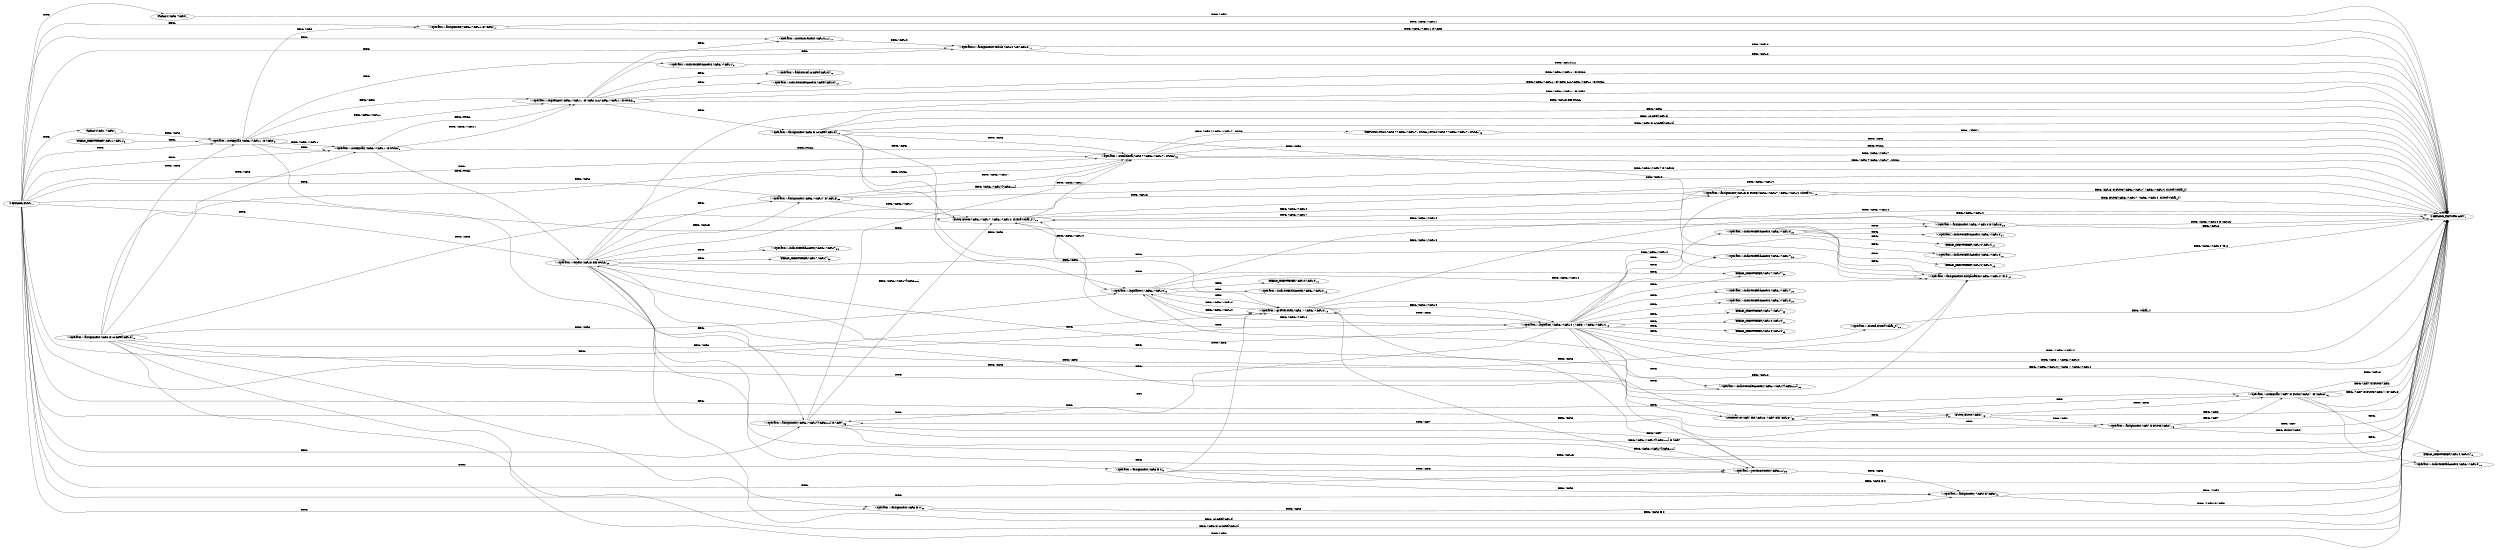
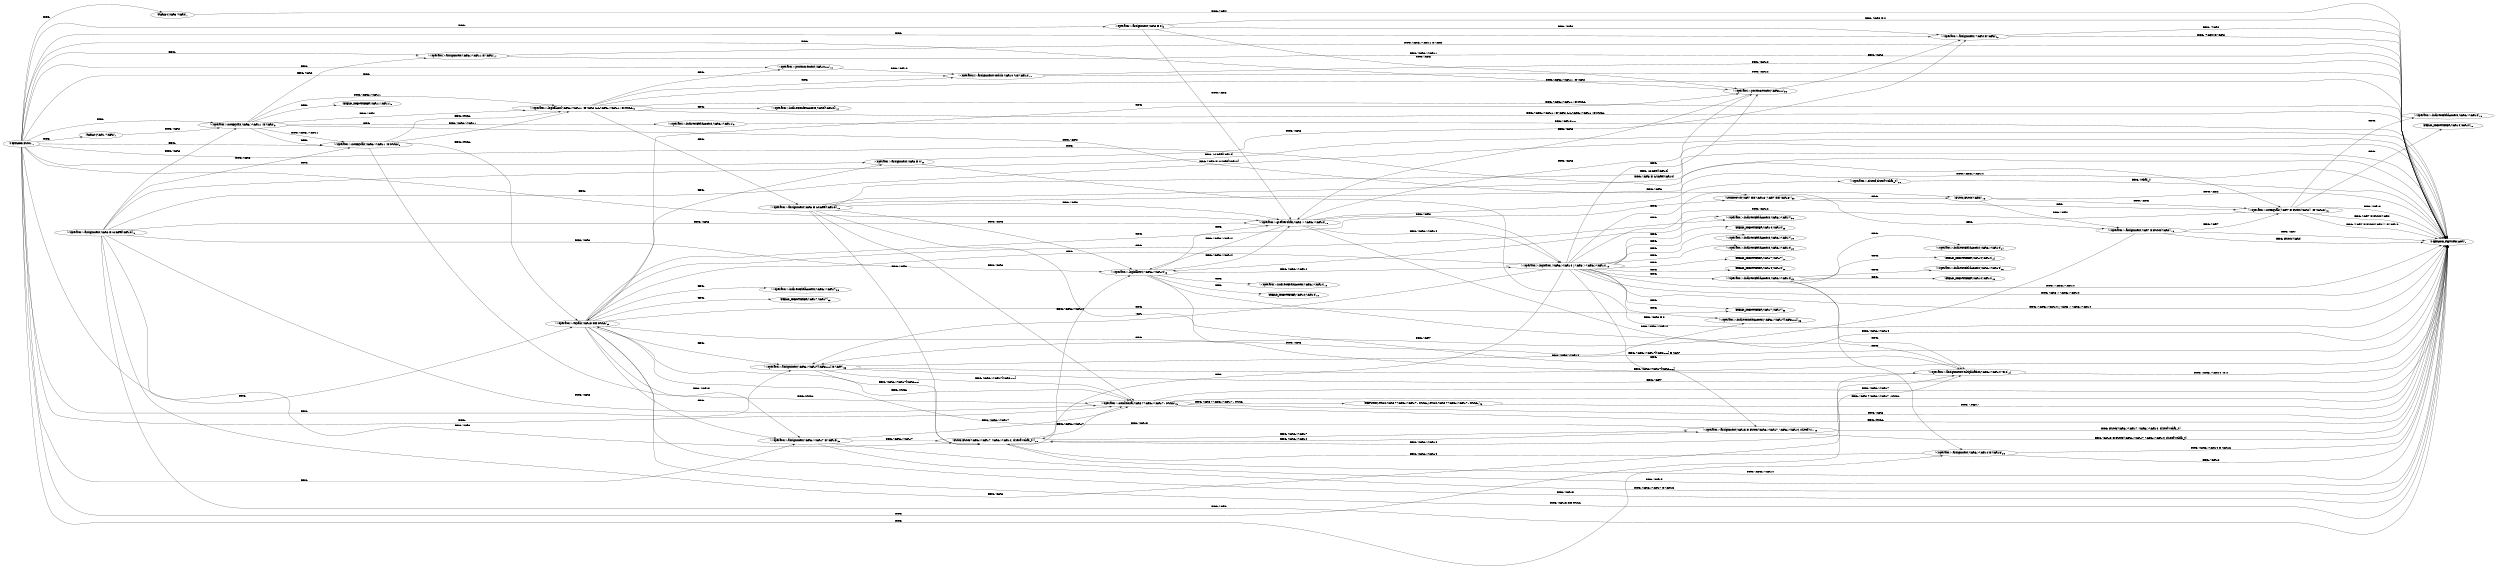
(805, 73) -> none
(165, 141) -> (293, 111)
(897, 414) -> none
